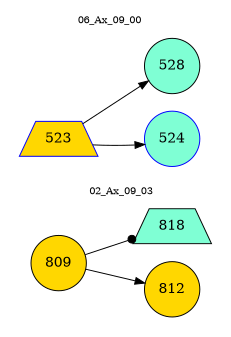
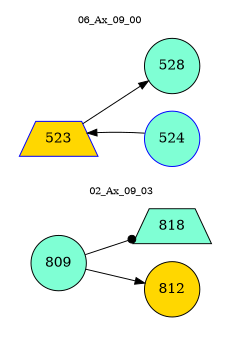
(114, 145) -> (121, 132)
(59, 263) -> (59, 263)
